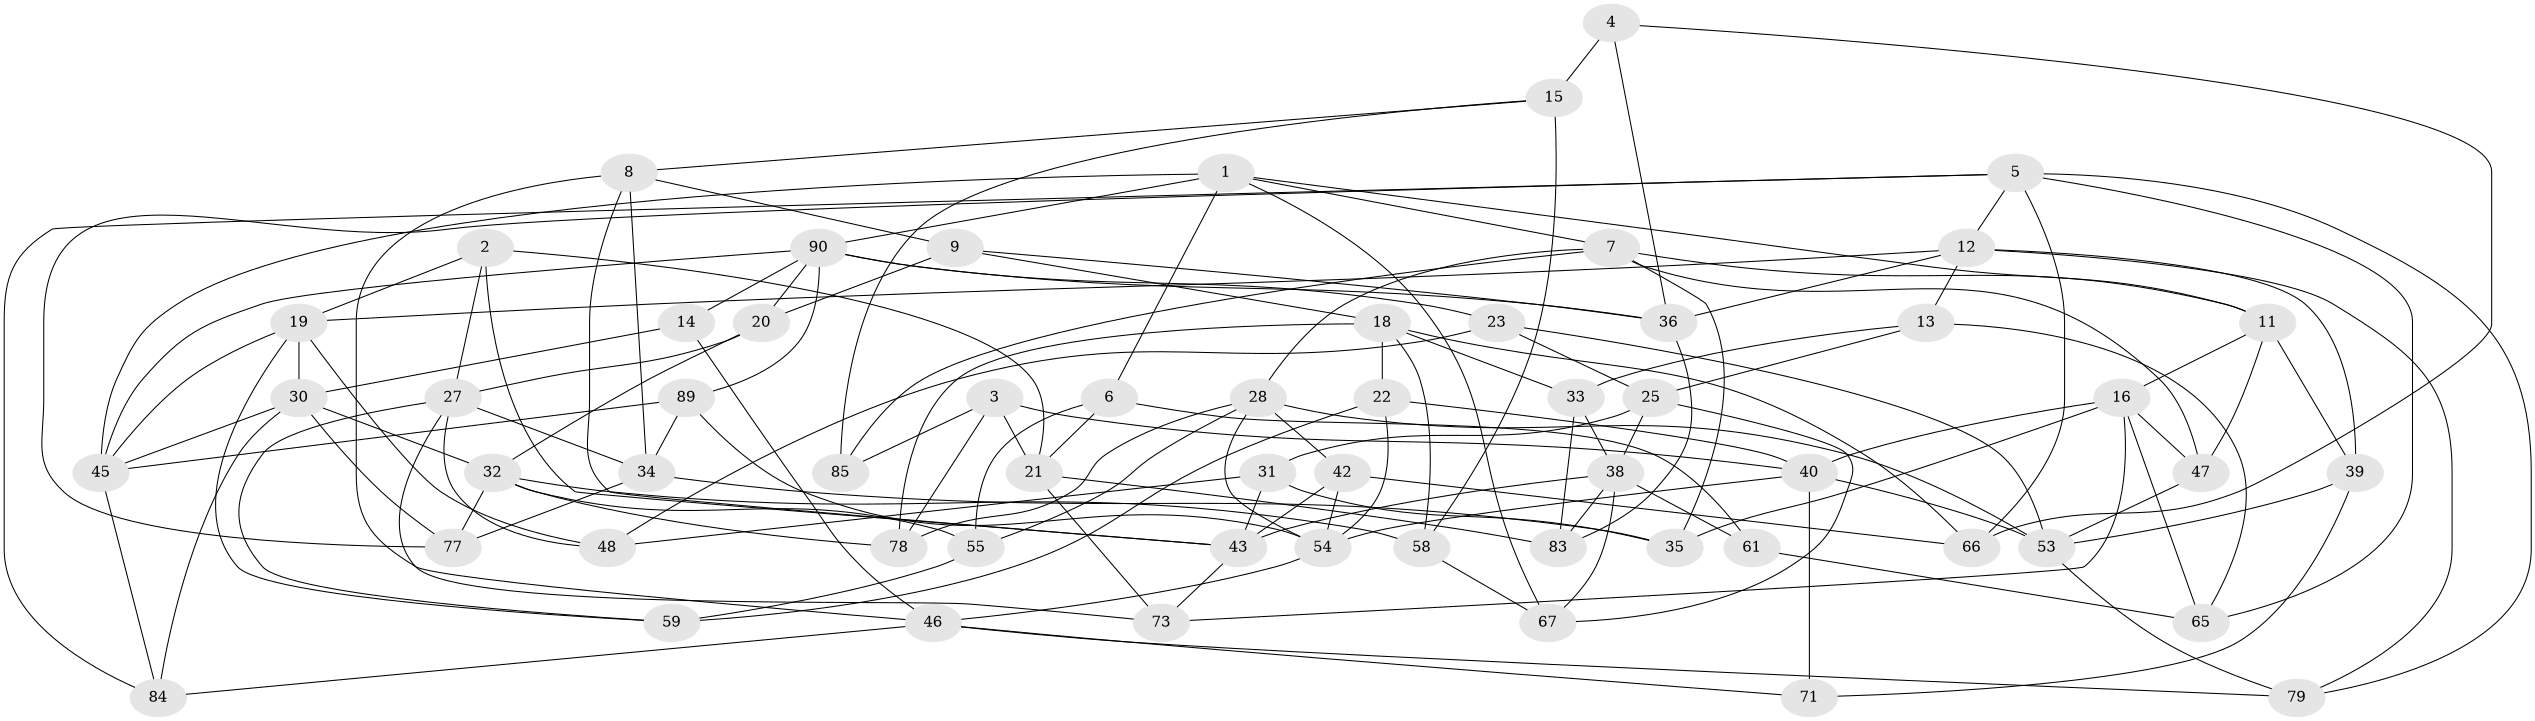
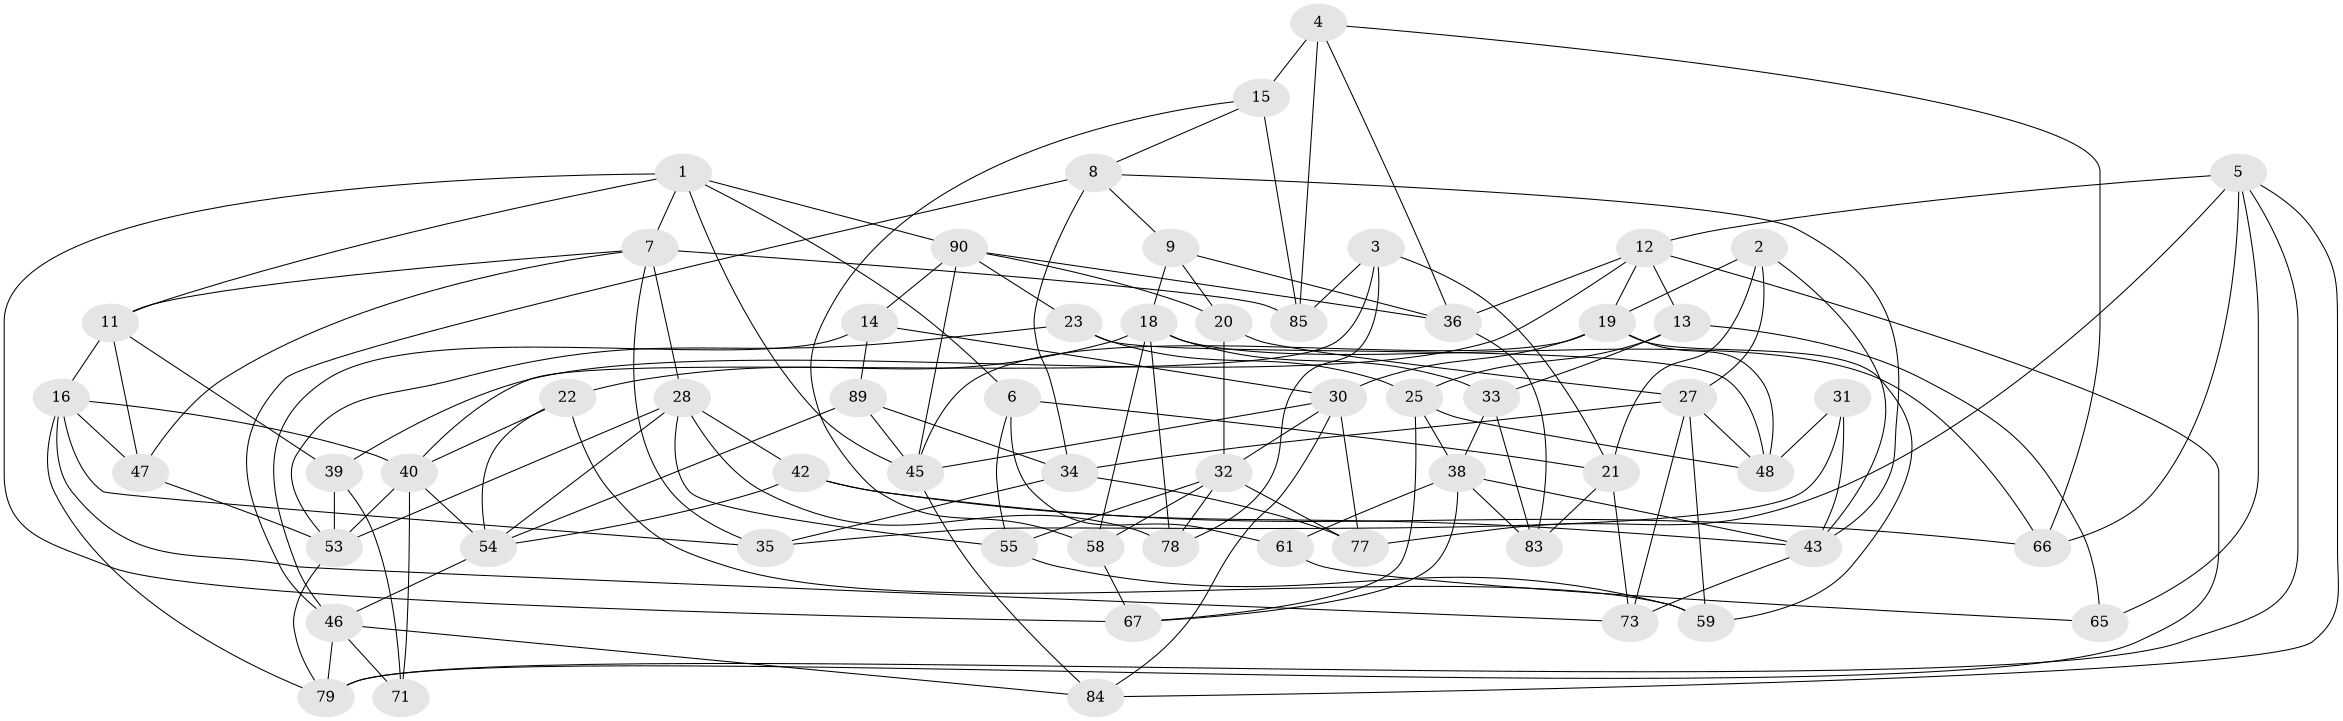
none -> (1309, 173)
(792, 350) -> (865, 355)
(1459, 435) -> (1587, 442)
(2165, 520) -> (132, 586)
